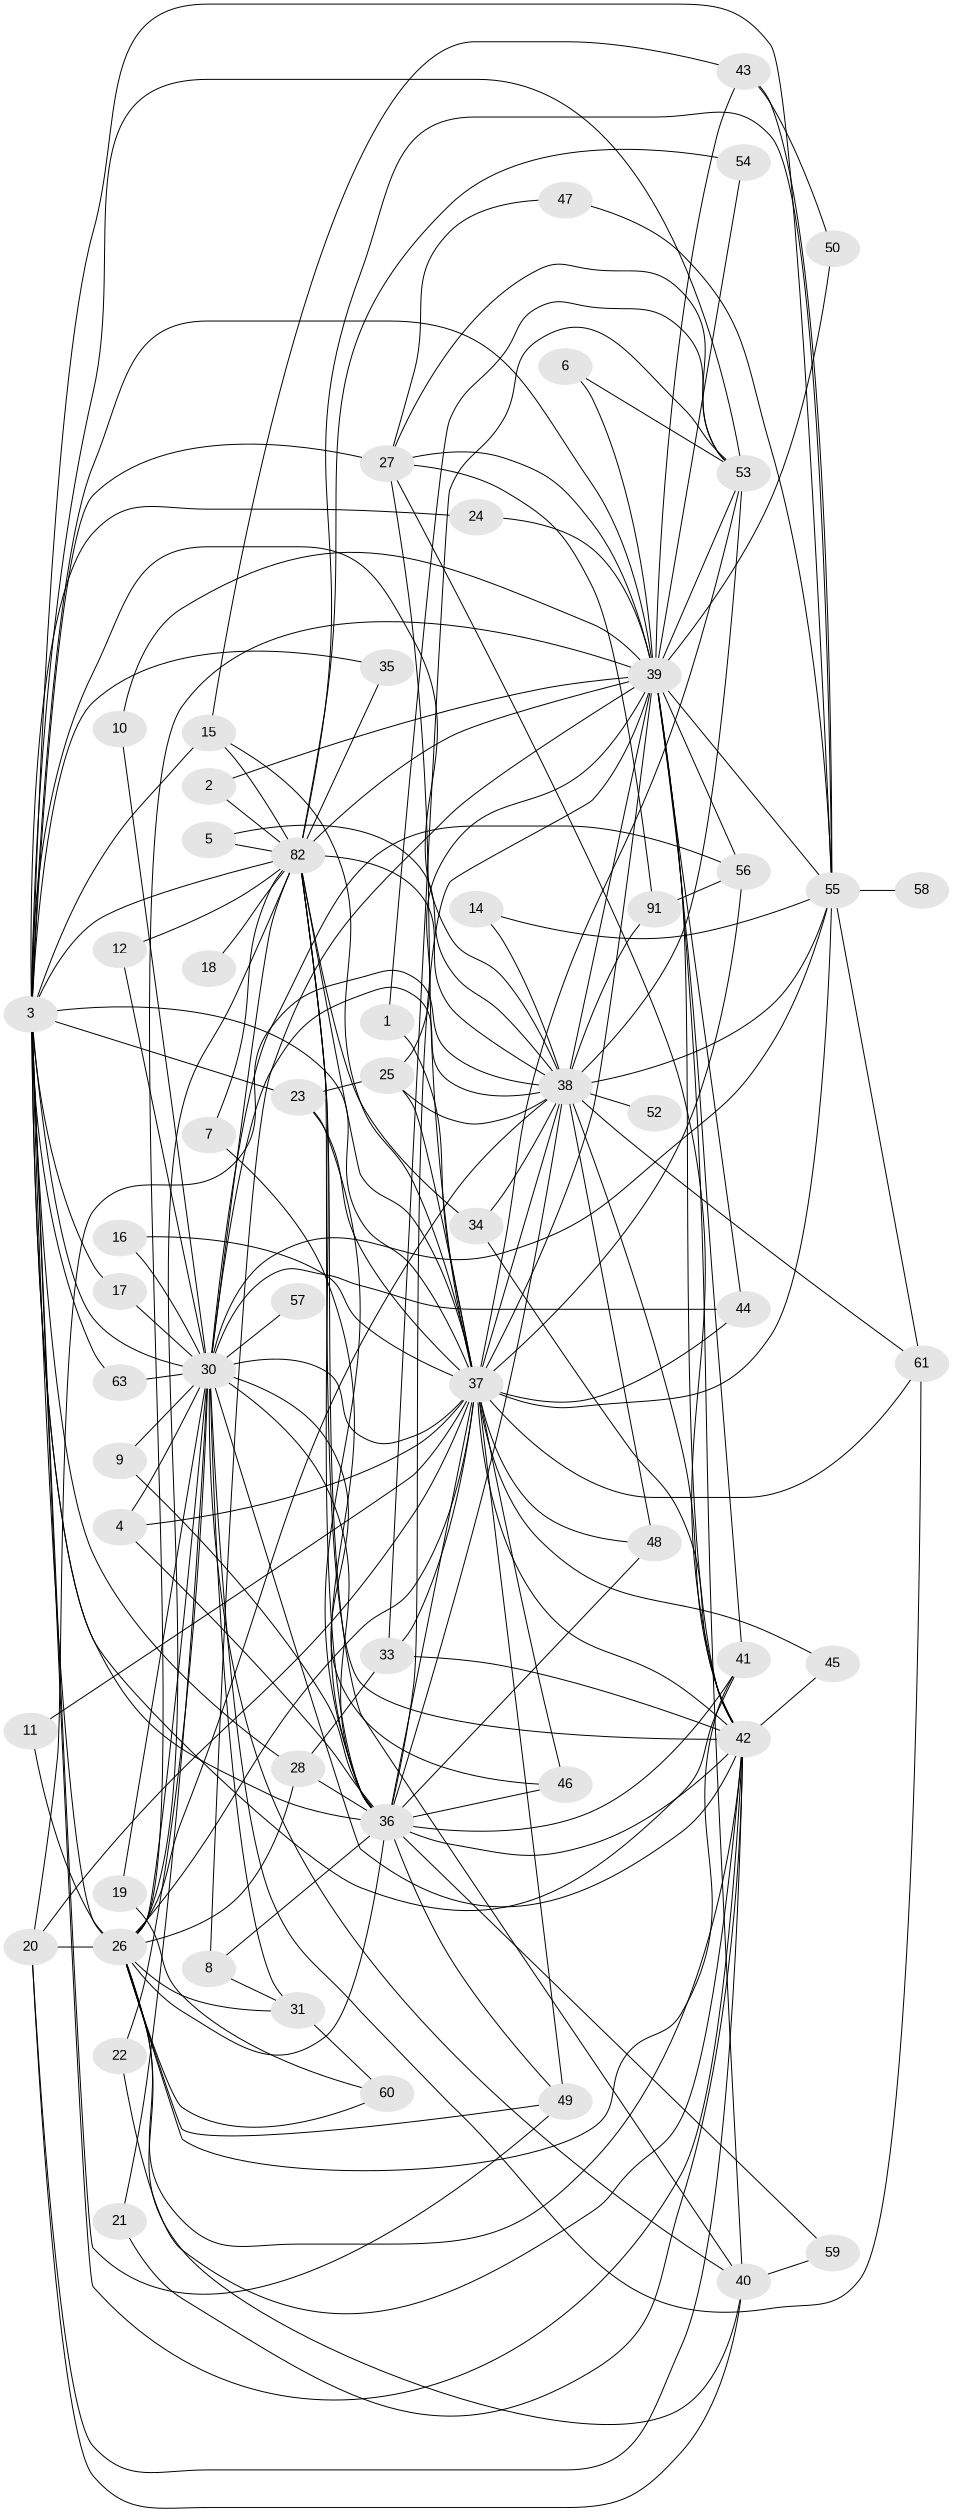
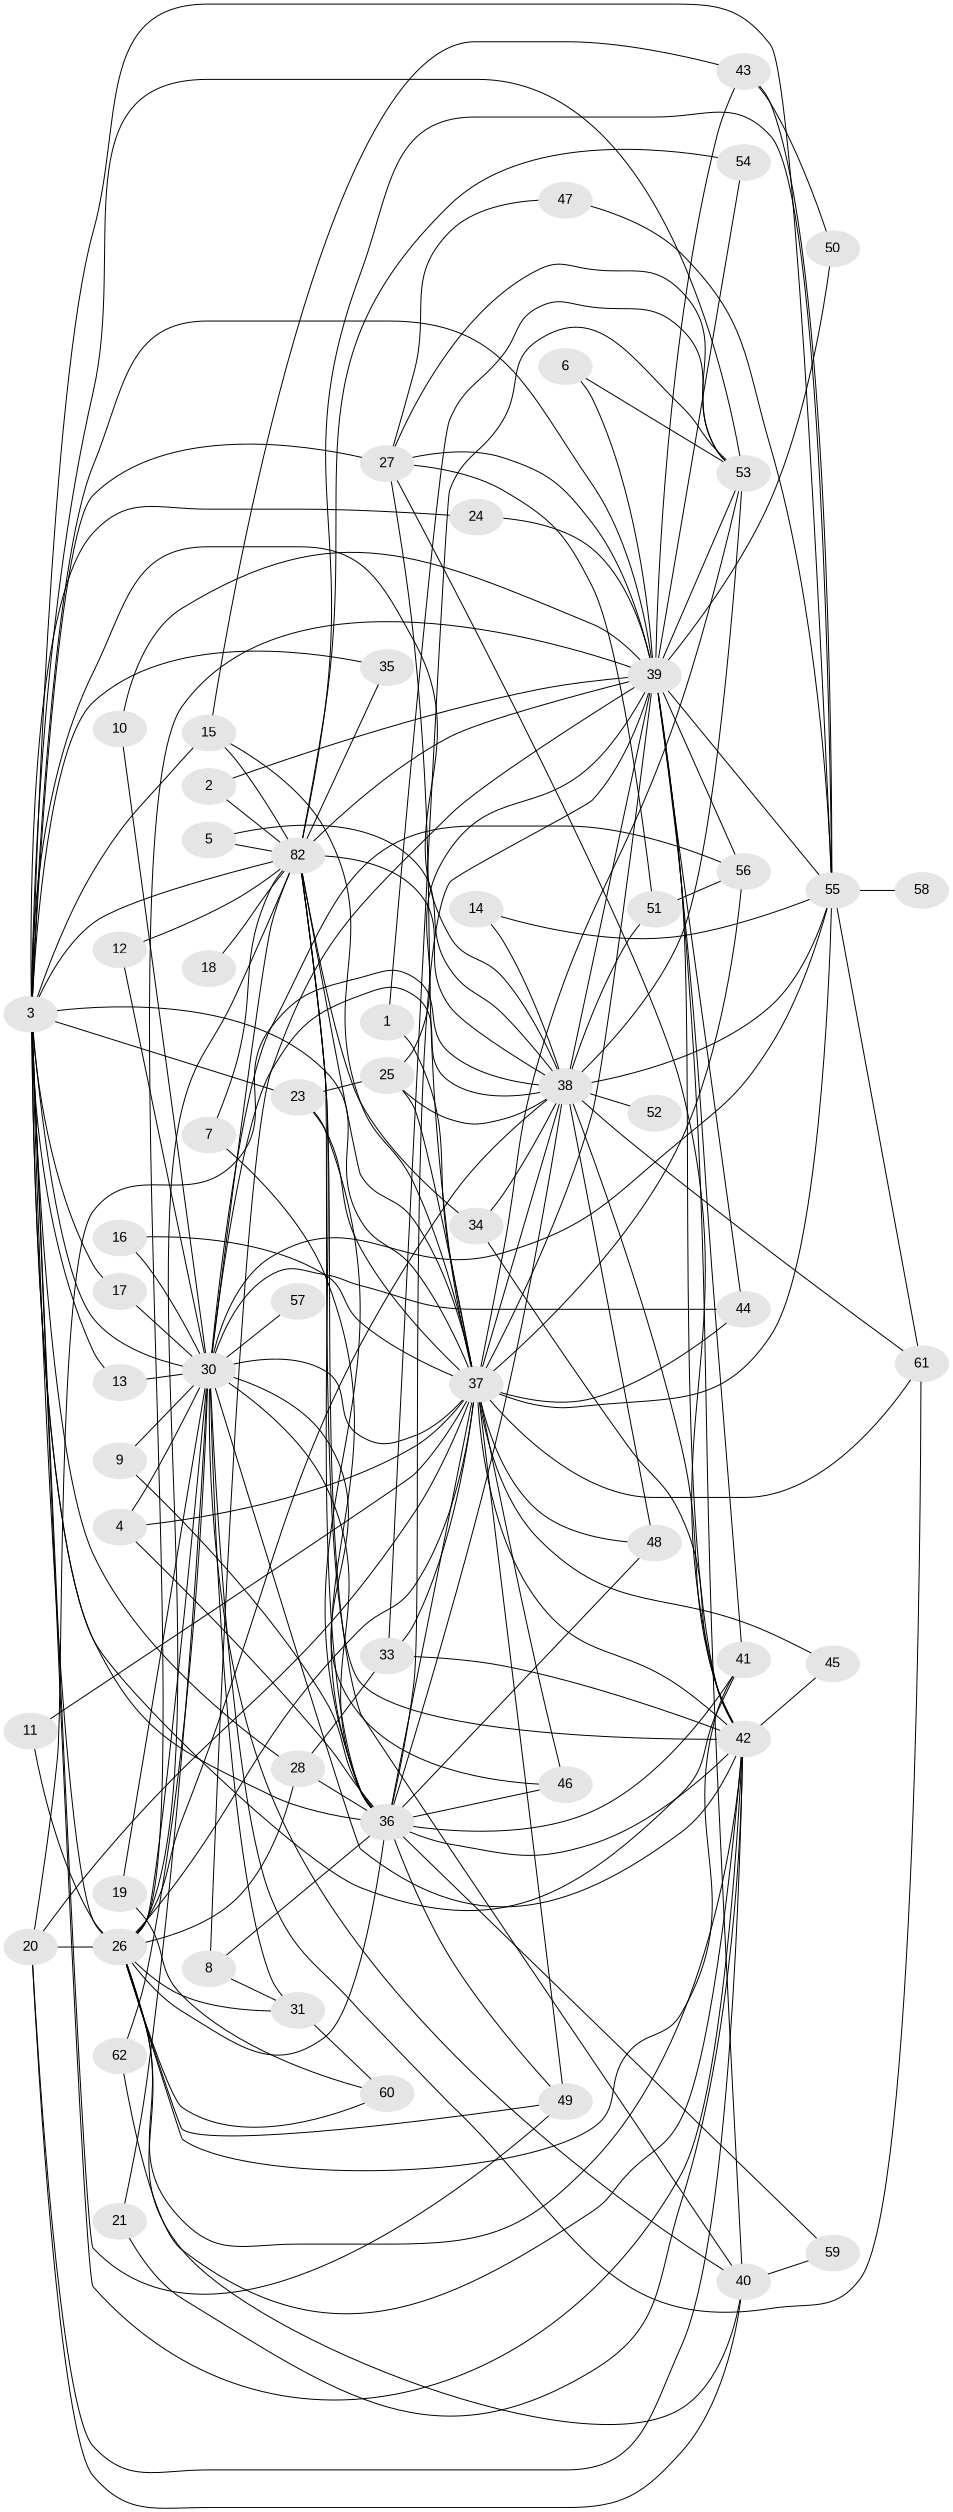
(655, 909) -> (655, 909)
(120, 1383) -> (120, 1383)
(120, 2056) -> (120, 2056)
